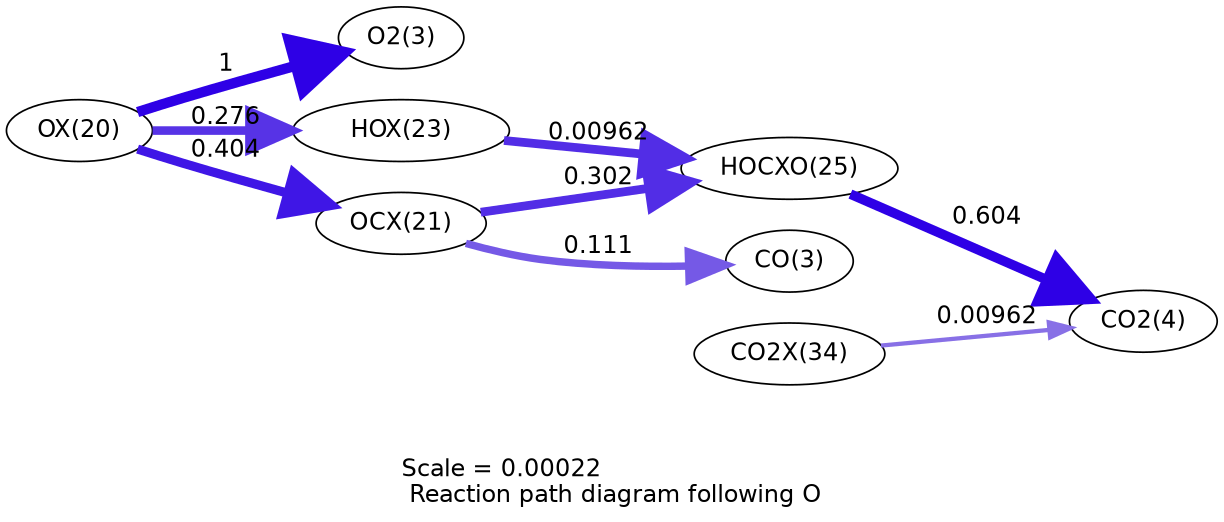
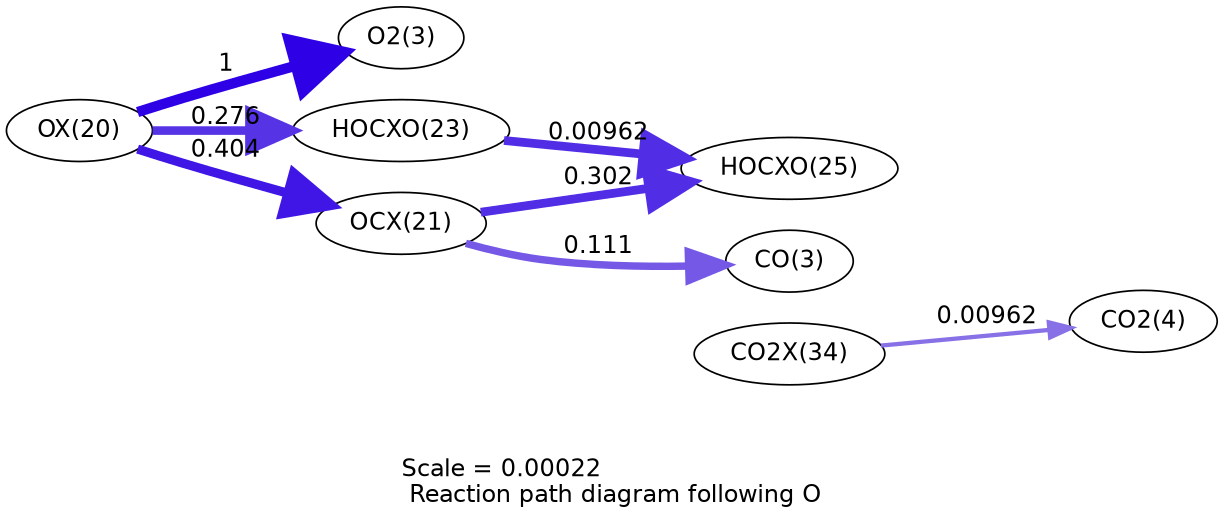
(401, 131) -> (401, 131)
(949, 237) -> none
